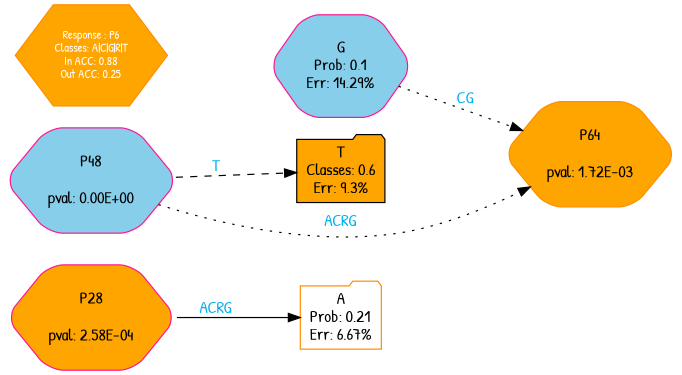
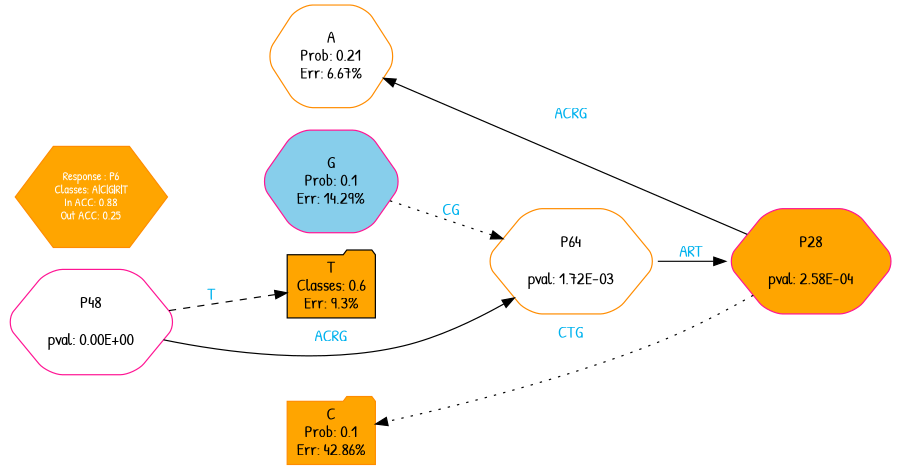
(590, 154) -> (571, 261)
(91, 180) -> (91, 322)
(341, 237) -> (338, 355)
none -> (686, 261)
(341, 318) -> (331, 56)
none -> (331, 433)
